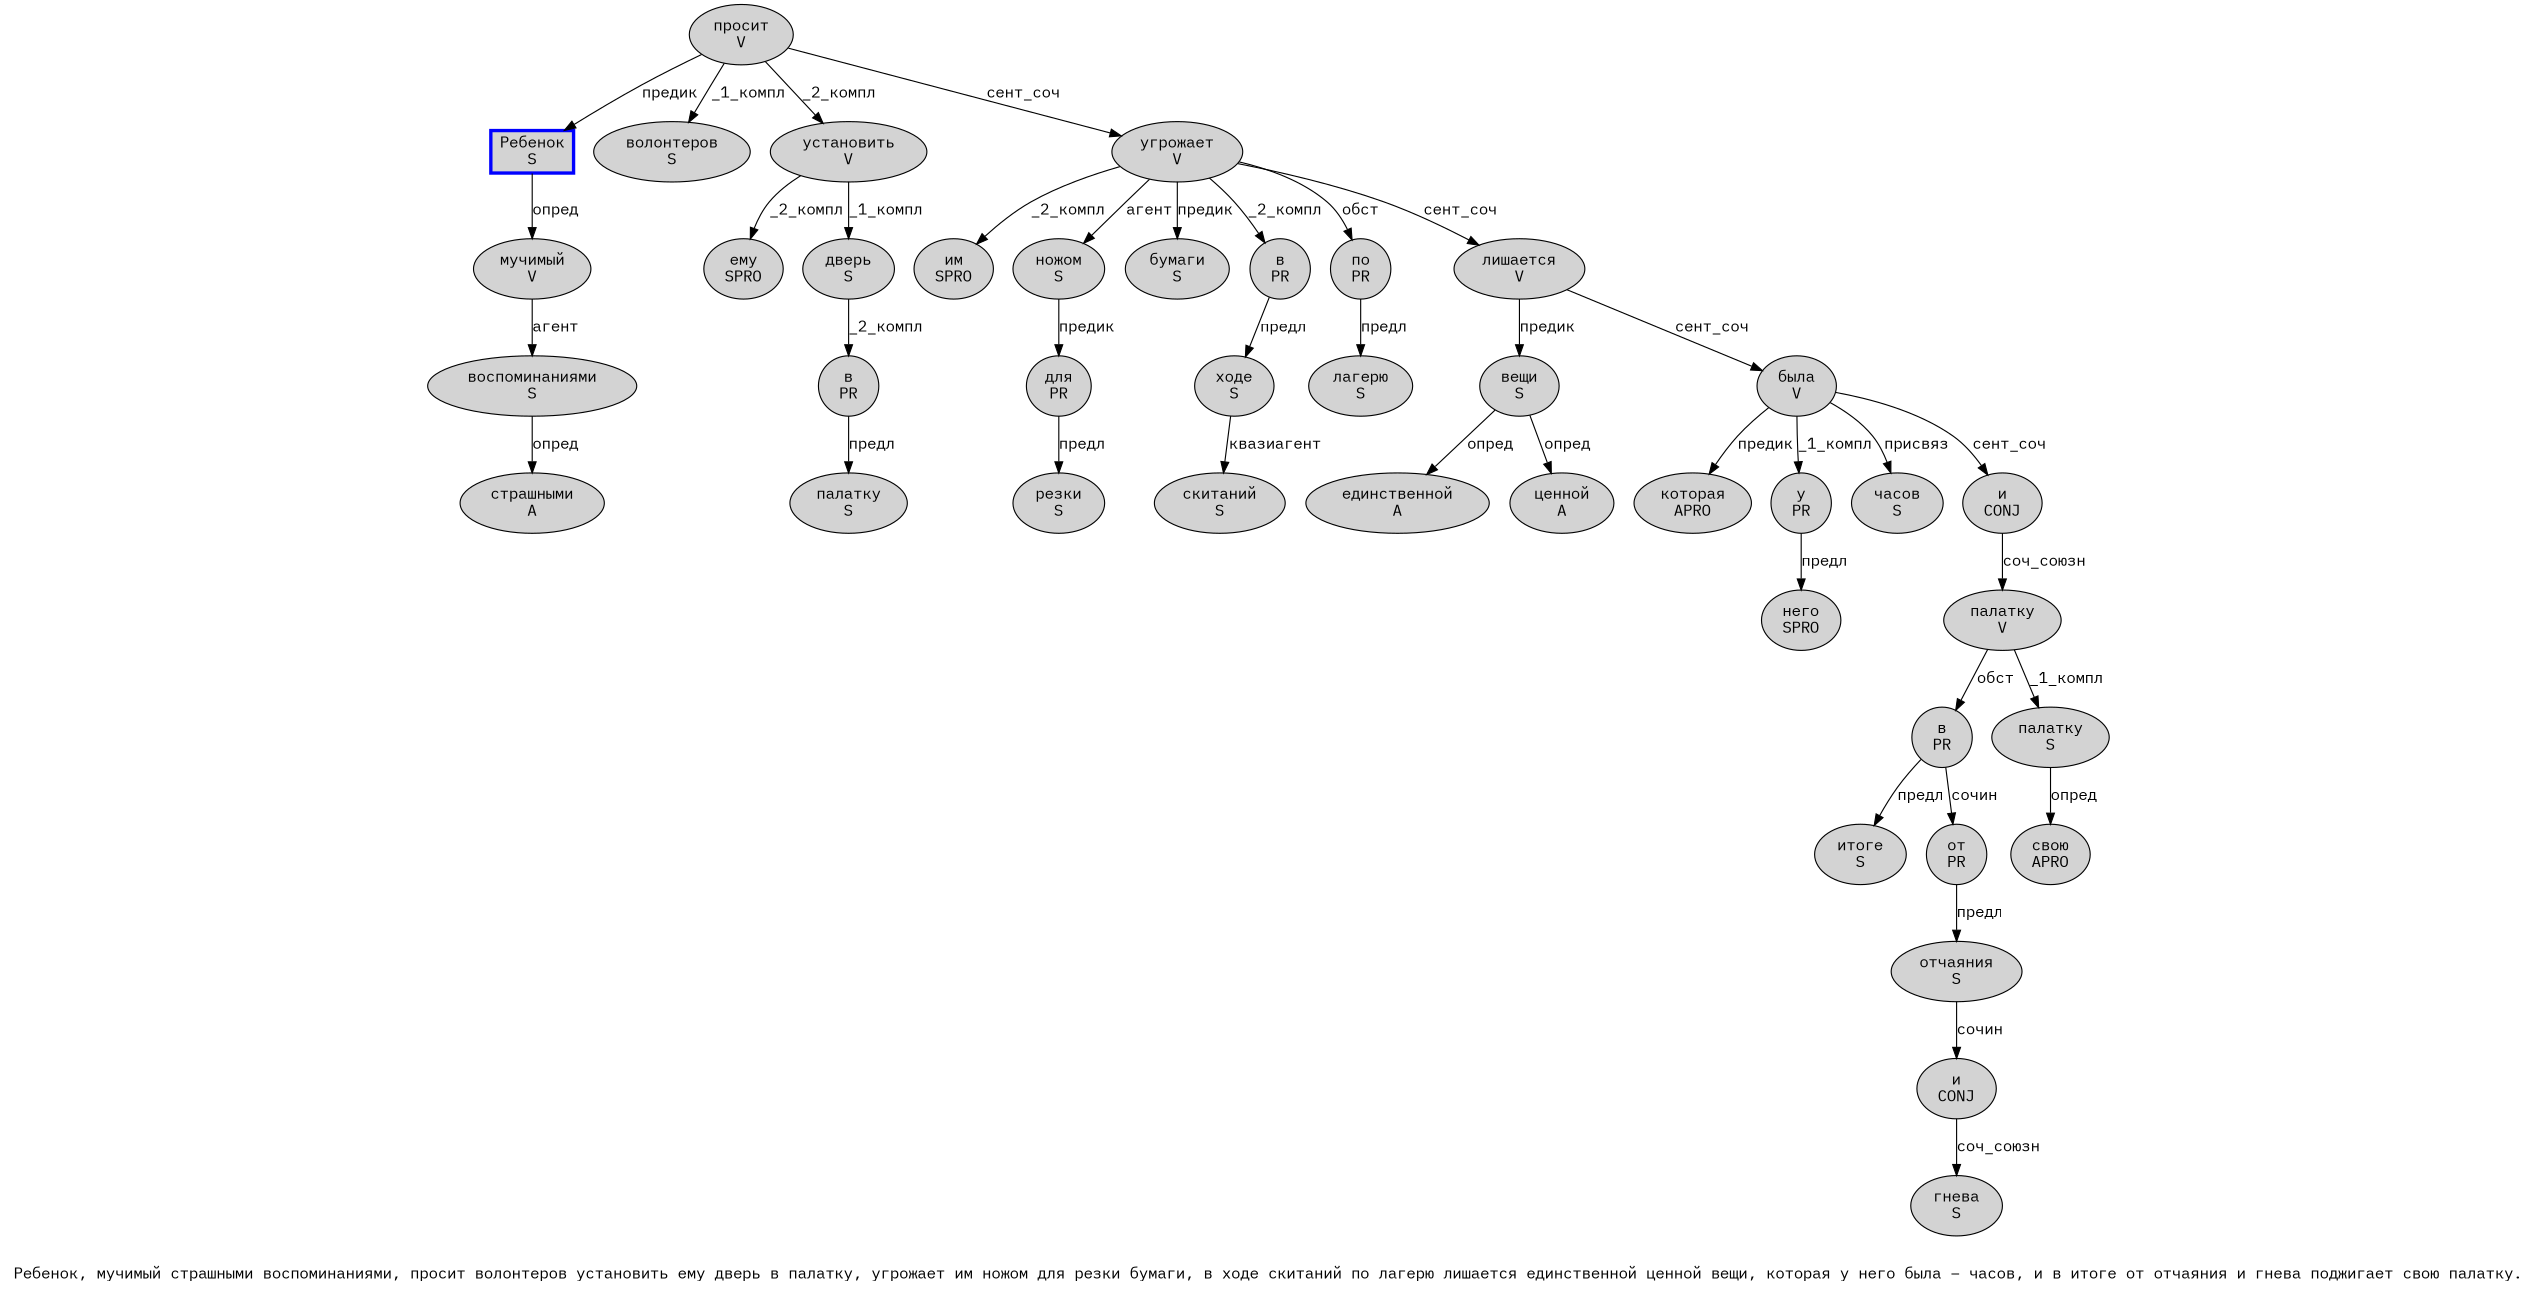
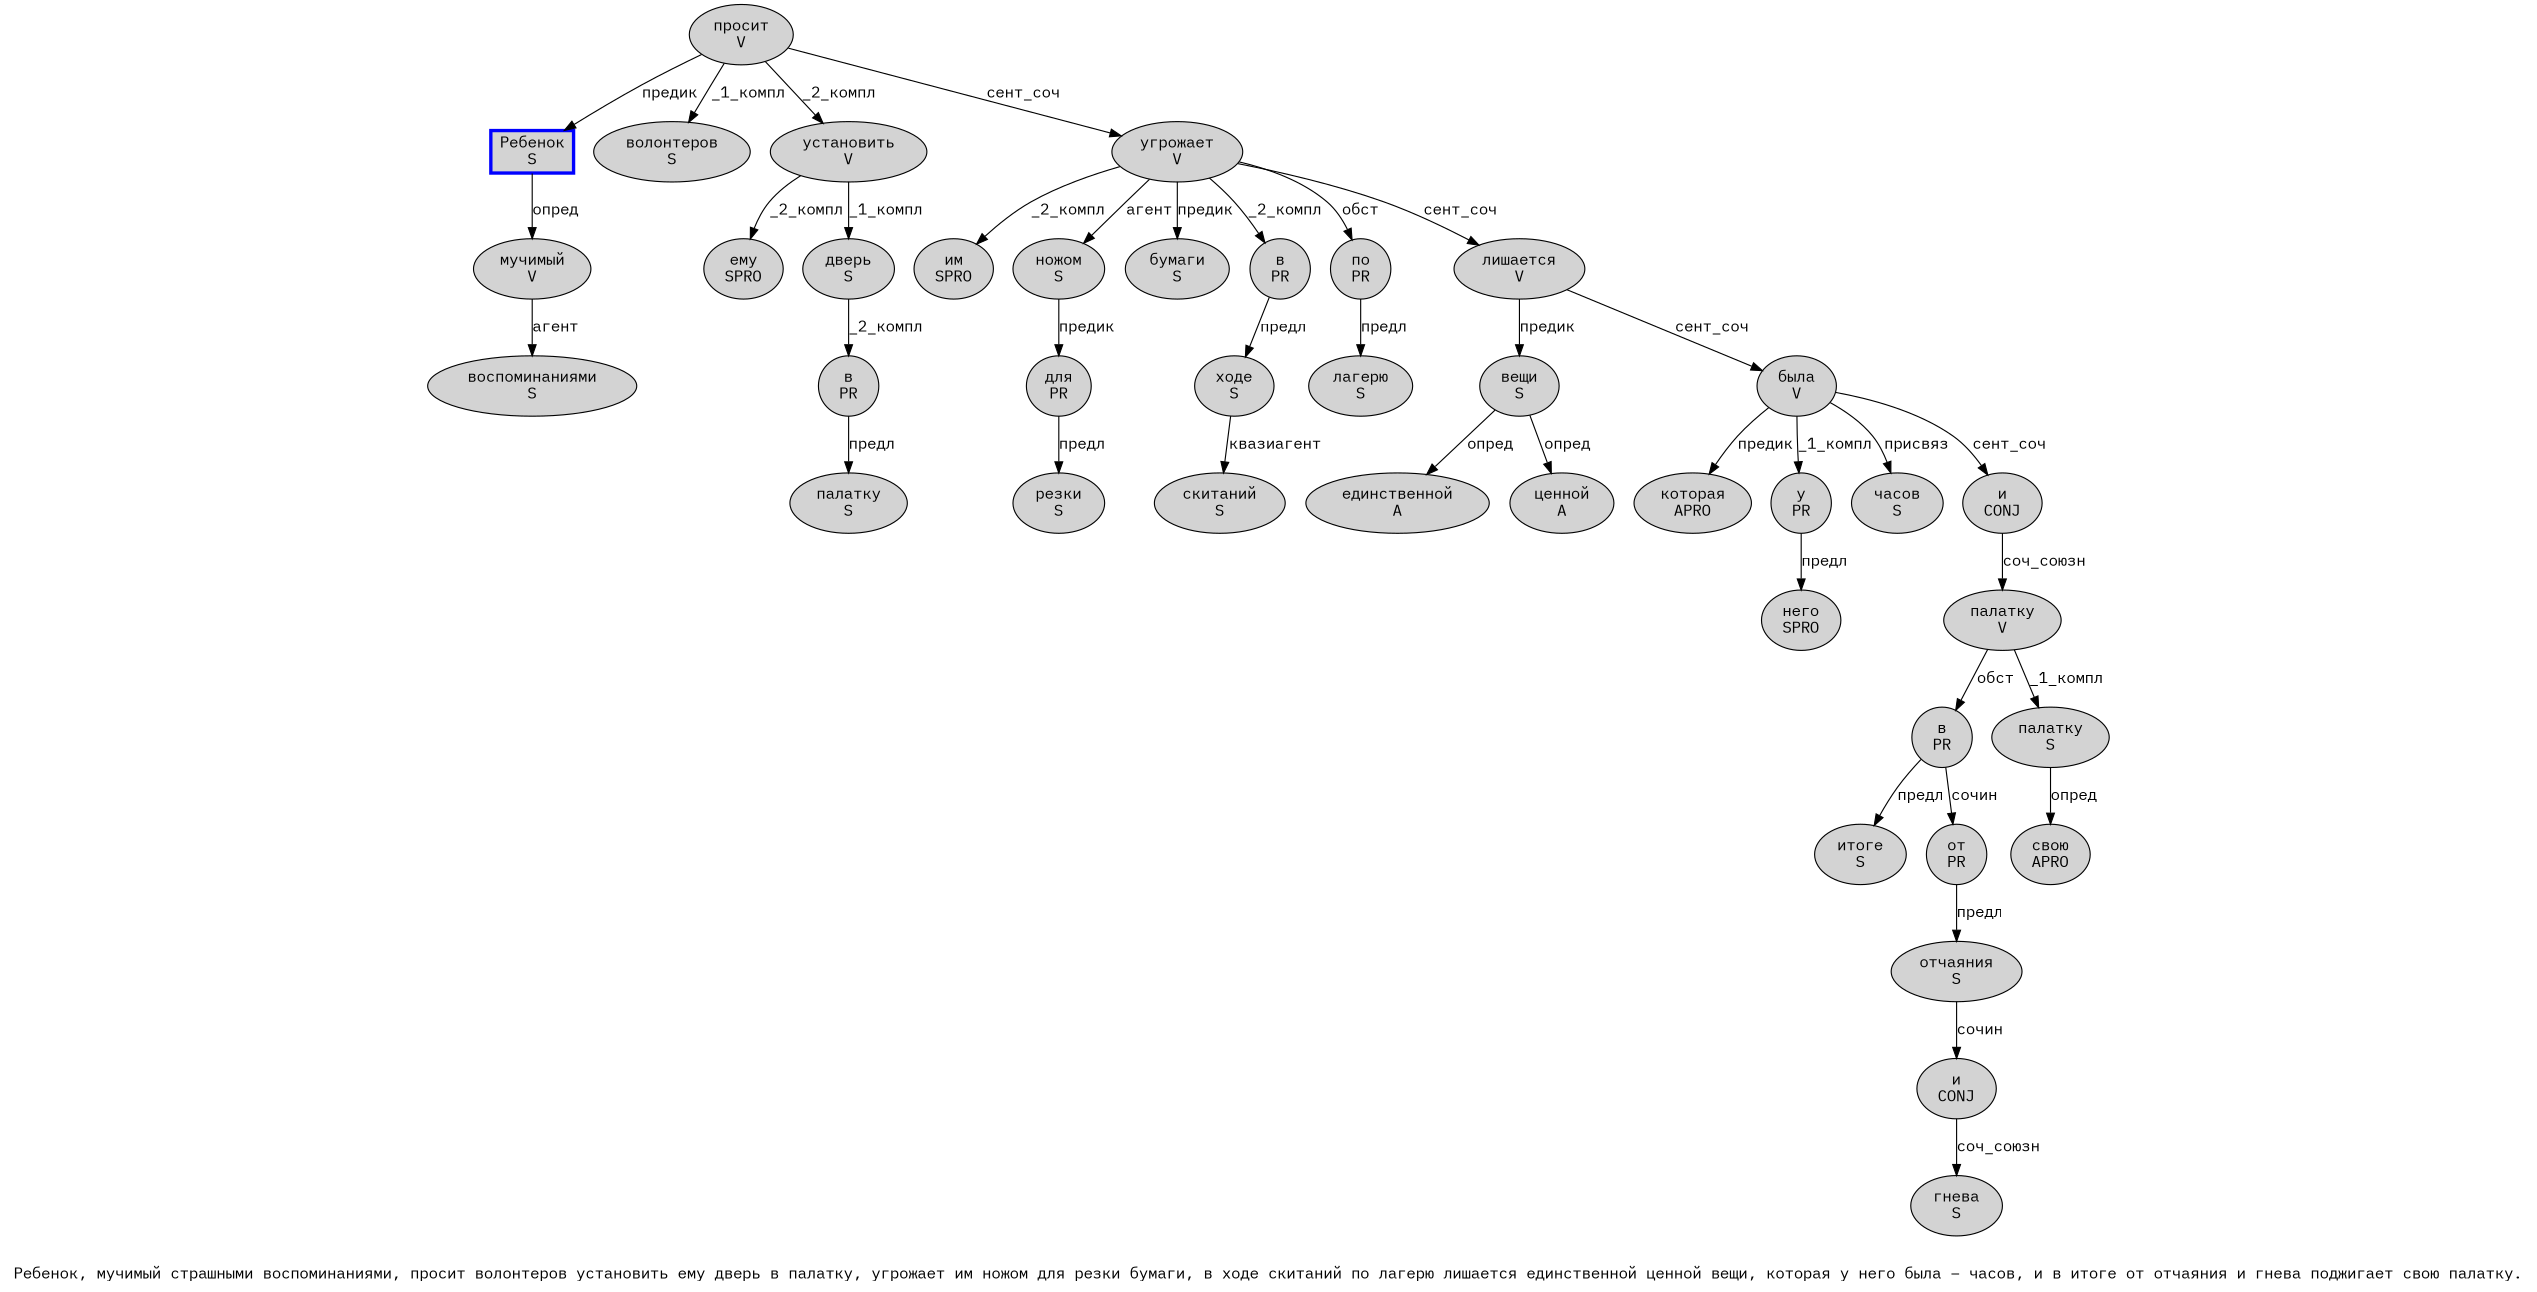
(532, 503) -> none
